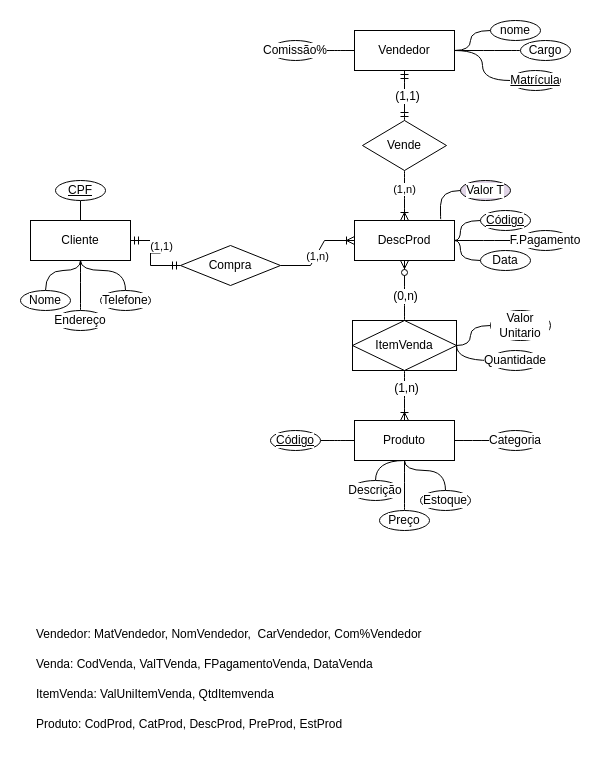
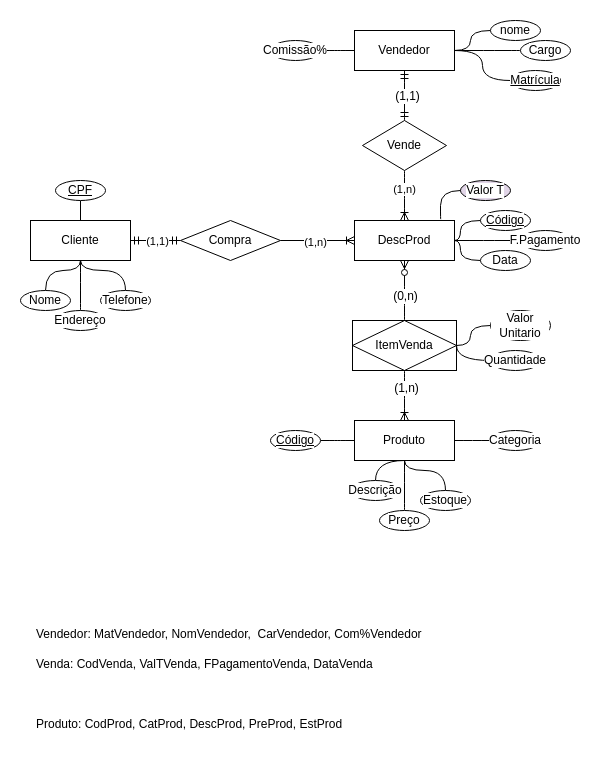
(231, 266) -> (231, 241)
(201, 696) -> none
